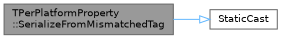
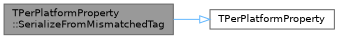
(244, 19) -> (272, 19)
